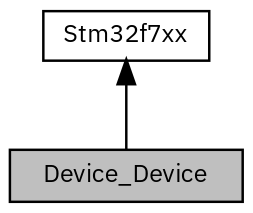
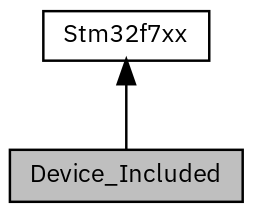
(126, 176) -> (126, 176)
